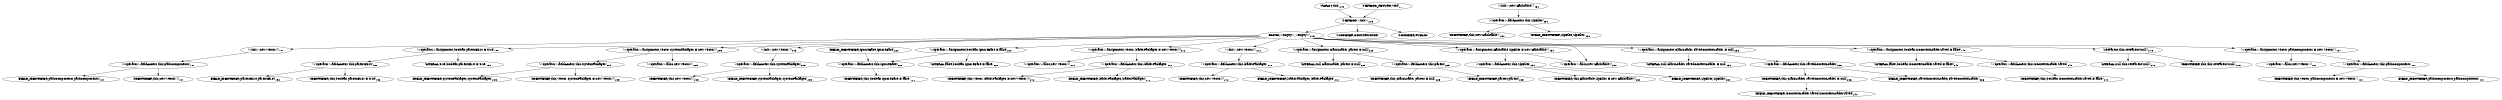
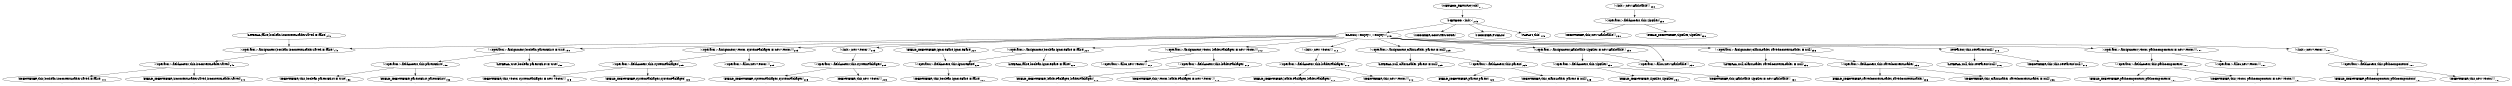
(1344, 13) -> (1497, 28)
(1916, 56) -> (289, 42)
(1806, 86) -> (194, 71)
